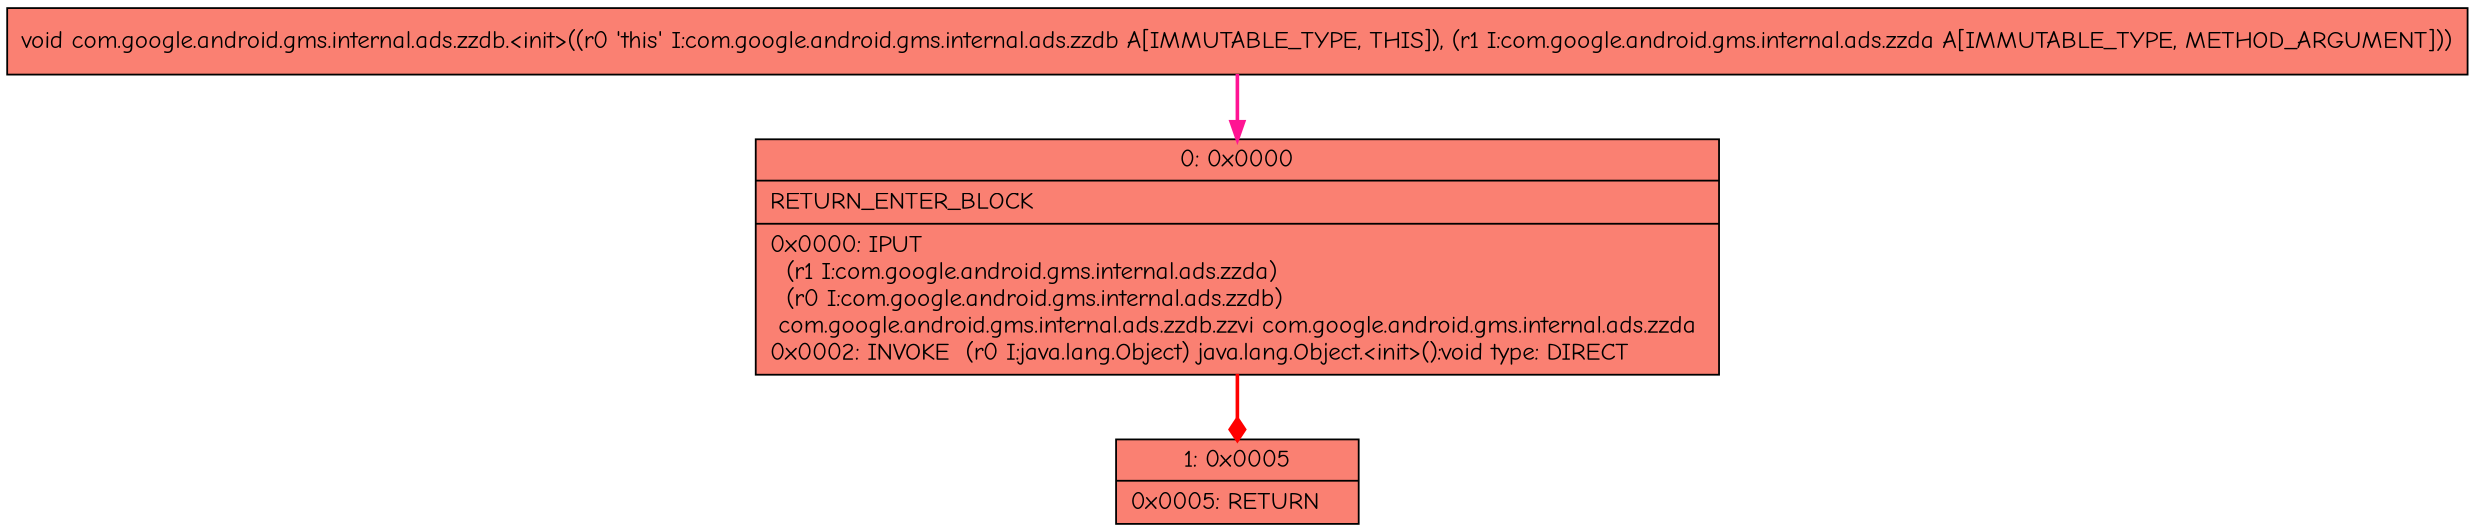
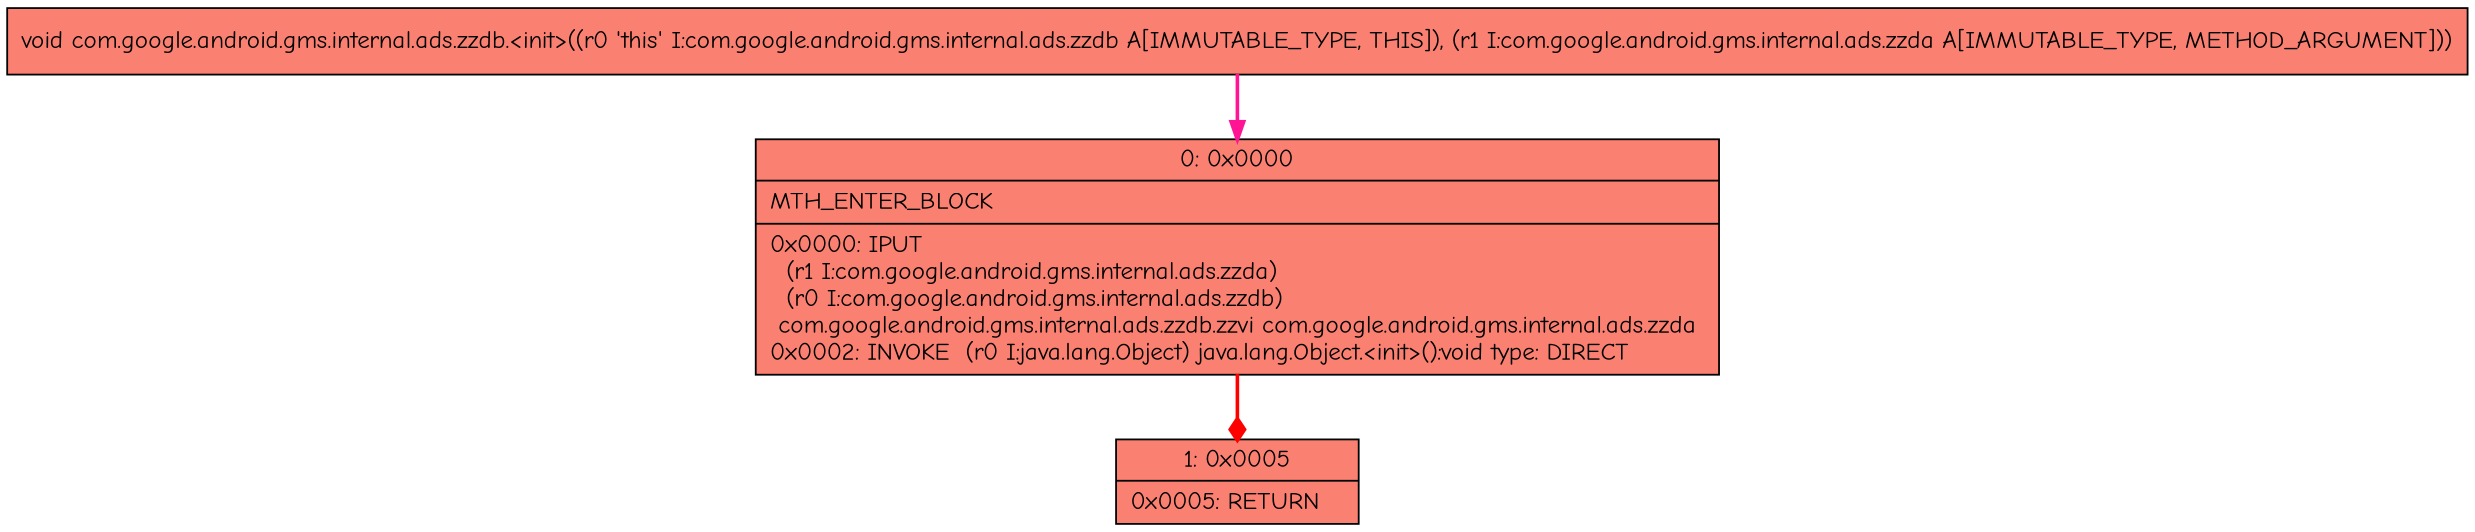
(902, 201) -> (882, 201)
